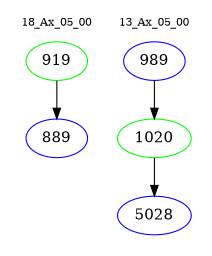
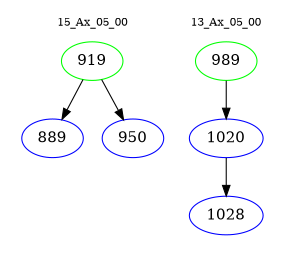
(57, 23) -> (93, 23)
(154, 61) -> (226, 61)
none -> (133, 138)
(154, 138) -> (226, 138)
(154, 216) -> (226, 216)
